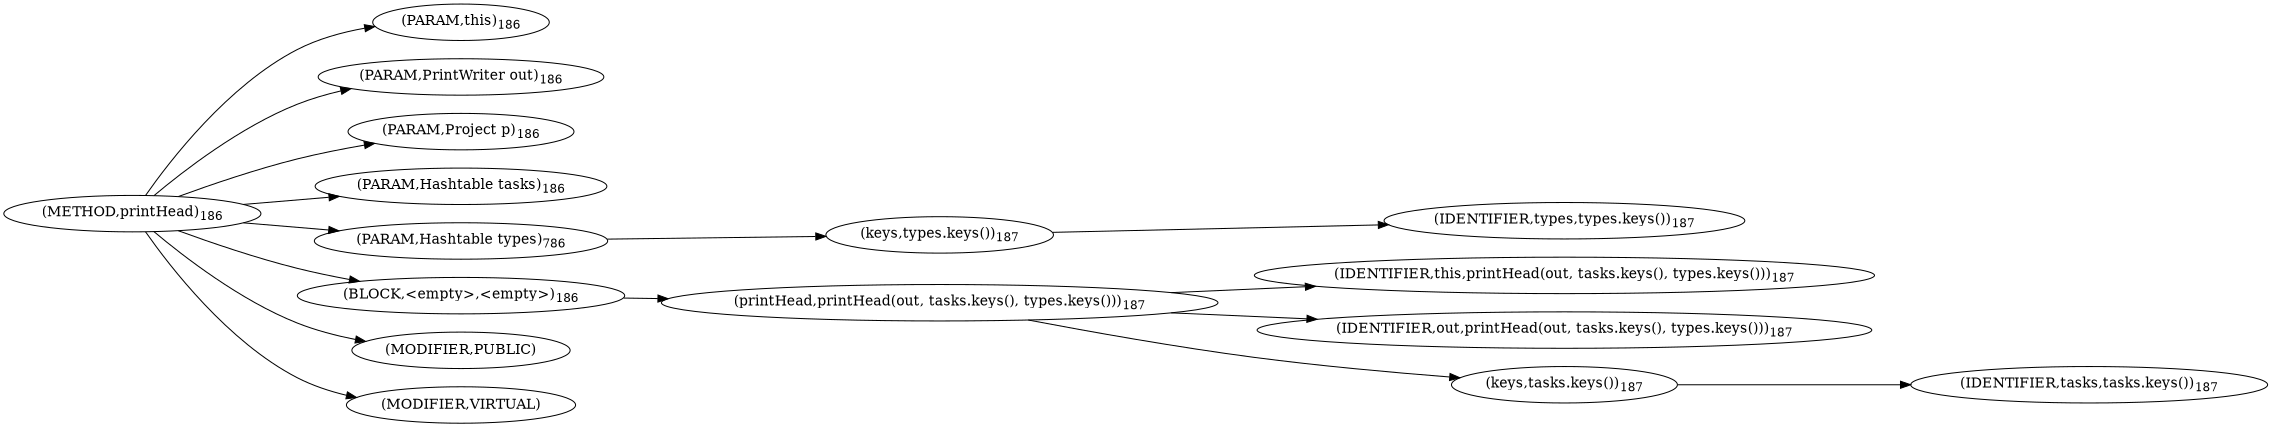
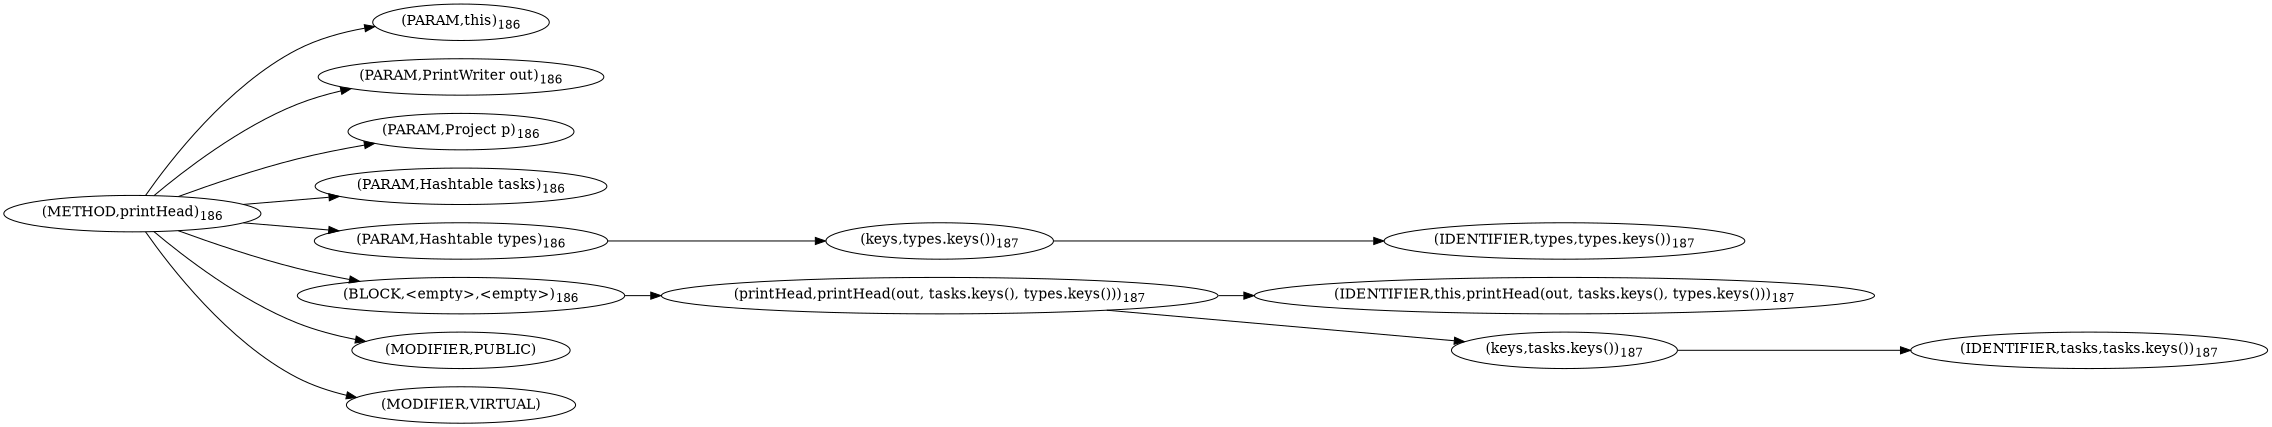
(554, 239) -> (554, 239)
(1564, 330) -> none
